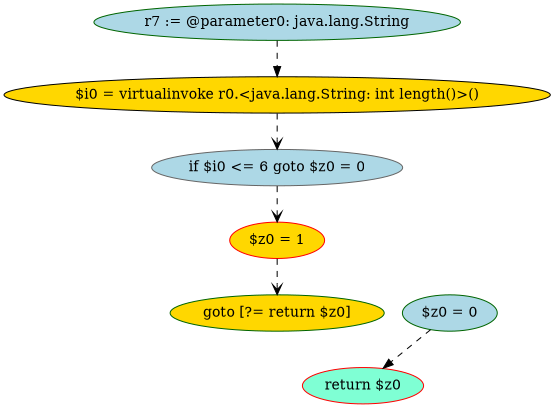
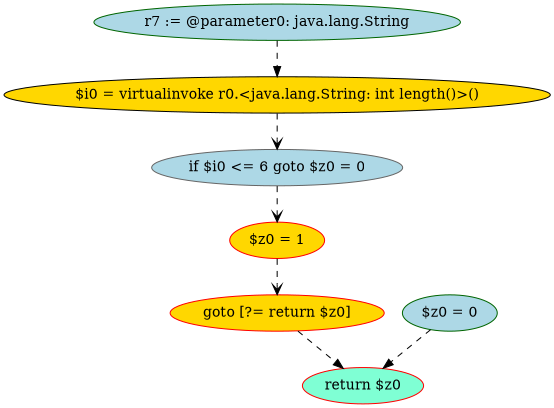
(277, 313) -> (277, 313)
none -> (317, 346)
